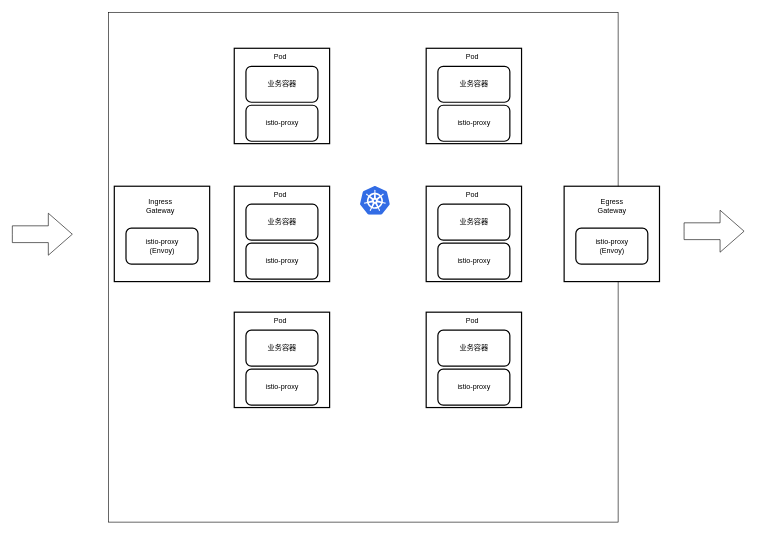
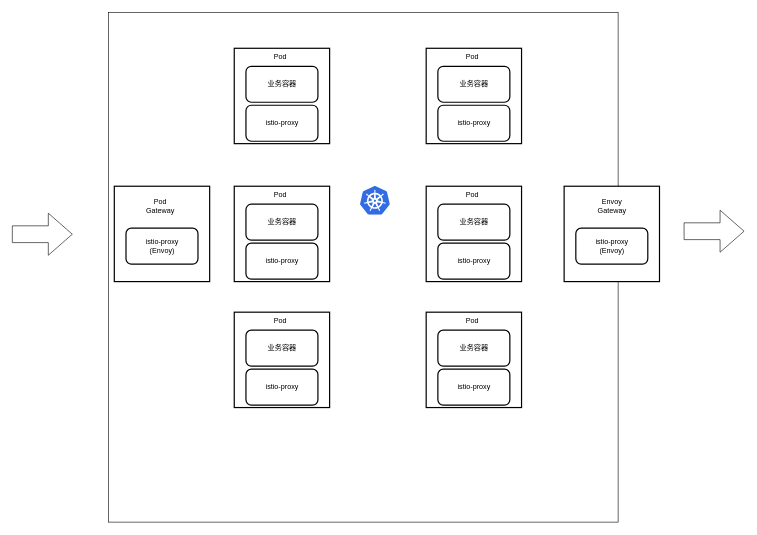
(161, 206) -> (161, 206)
(612, 206) -> (612, 206)
